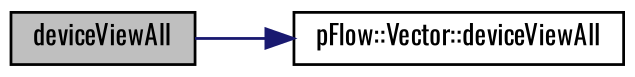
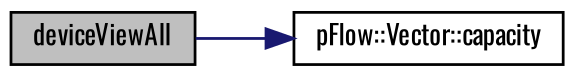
(459, 38) -> (429, 38)
